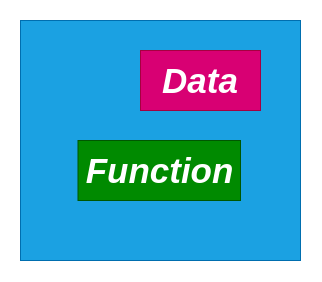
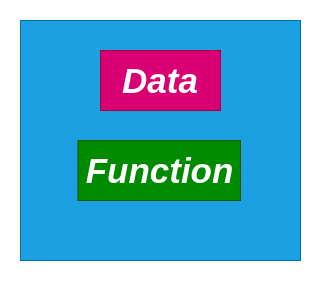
(201, 81) -> (161, 81)
